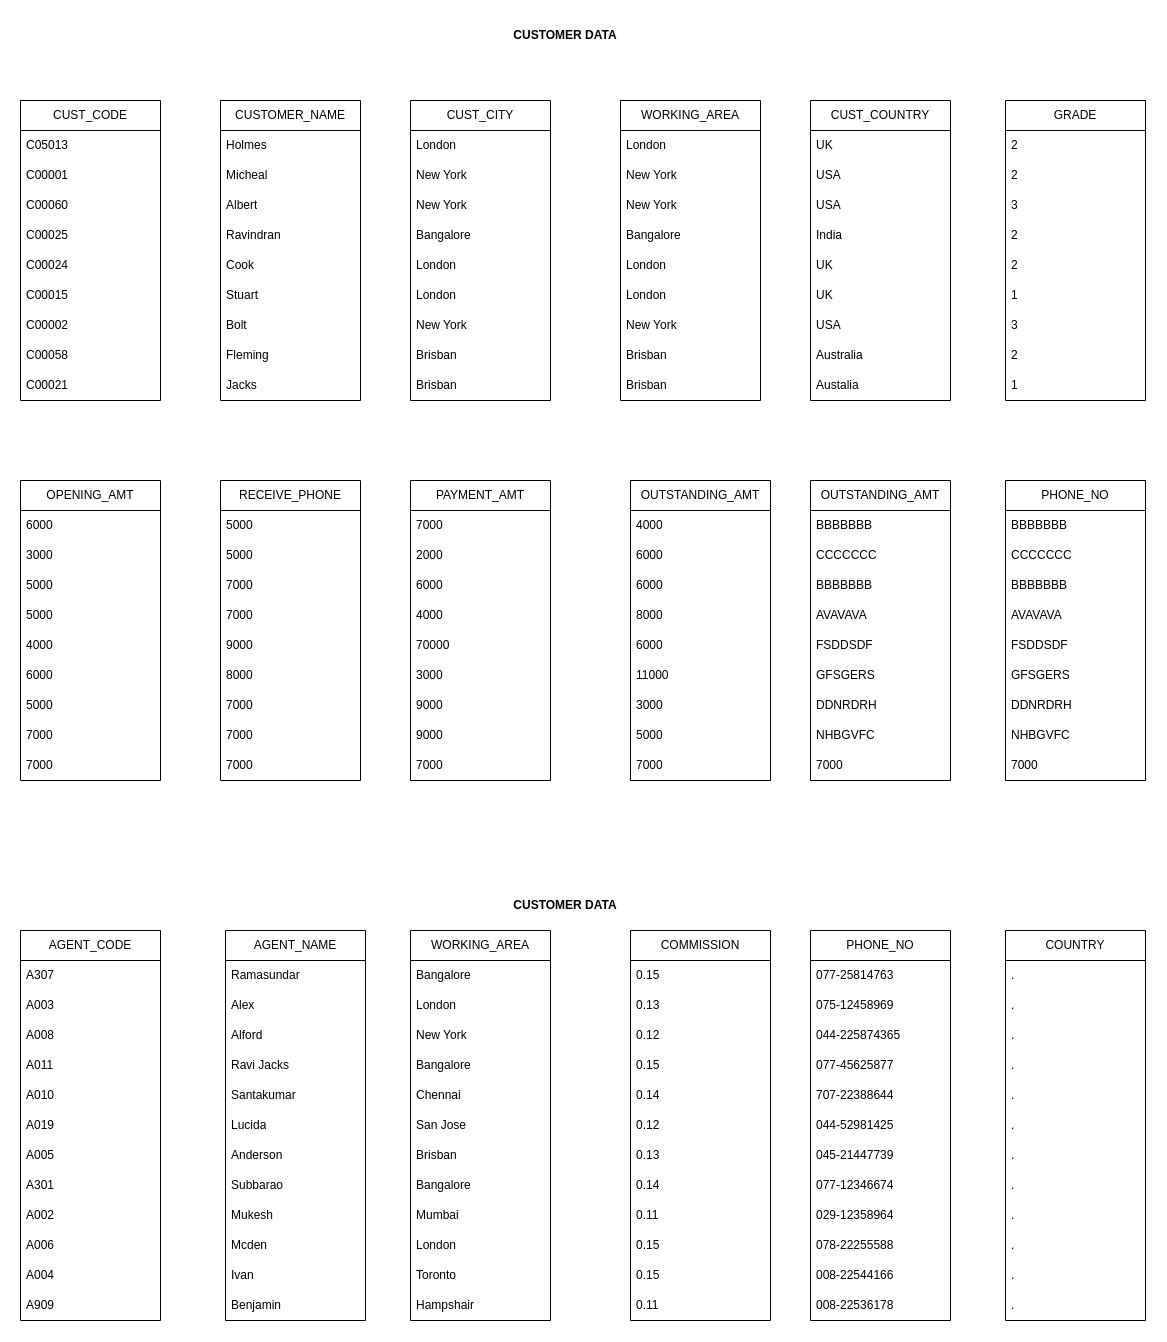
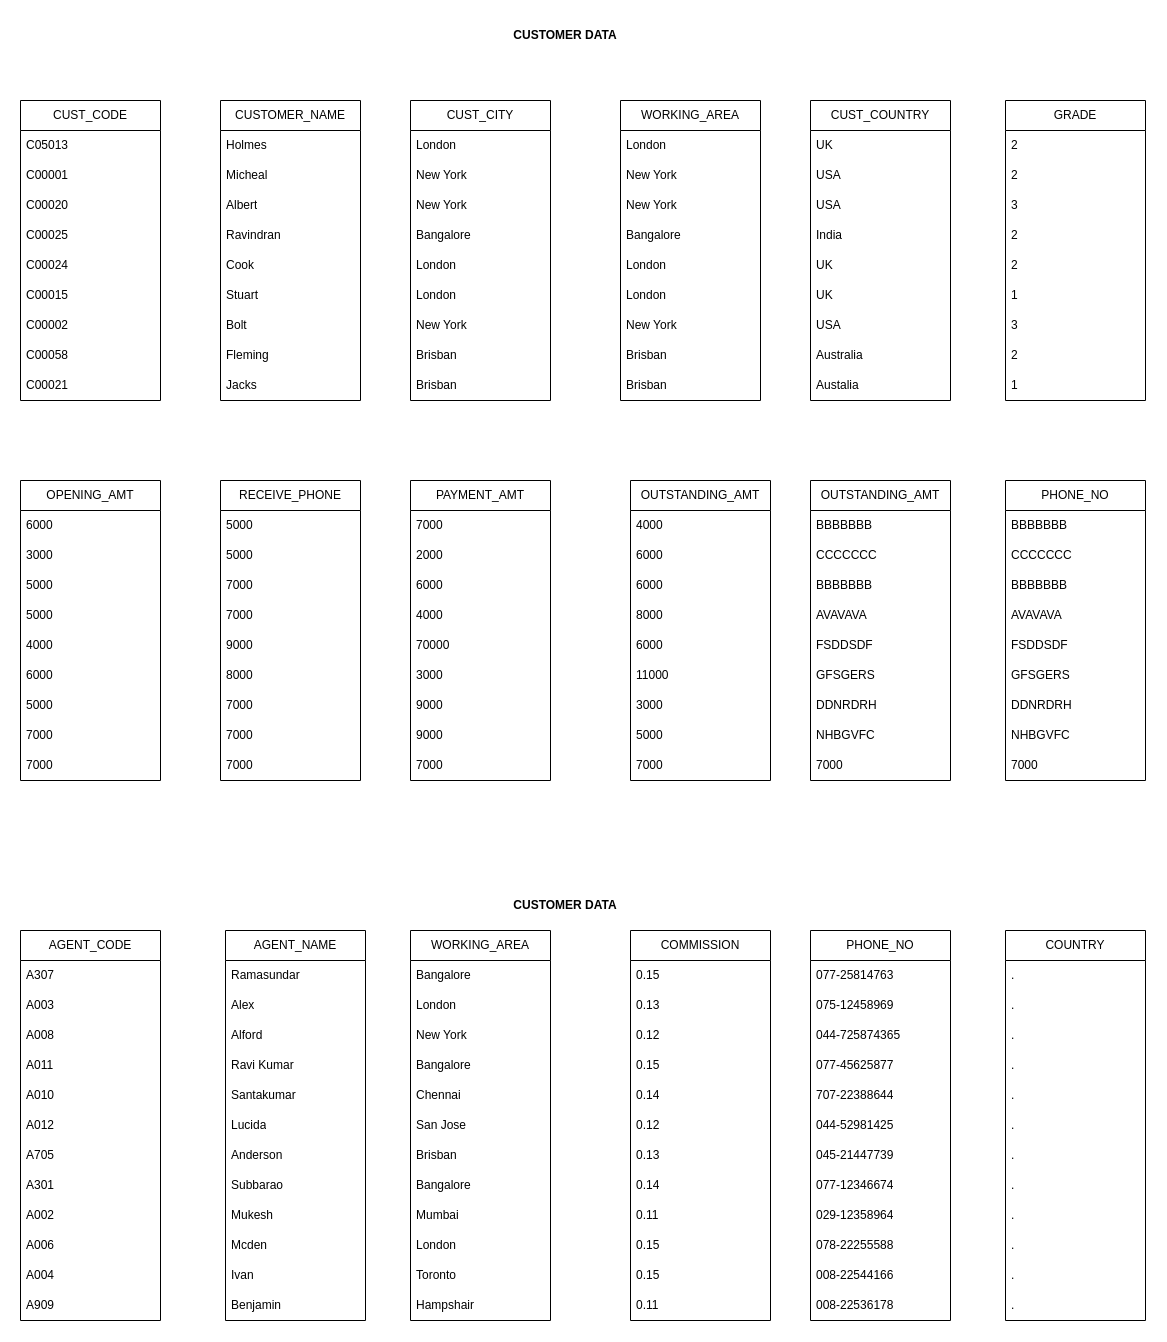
(47, 206) -> (47, 206)
(860, 1036) -> (860, 1036)
(262, 1066) -> (262, 1066)
(40, 1126) -> (40, 1126)
(40, 1156) -> (40, 1156)
